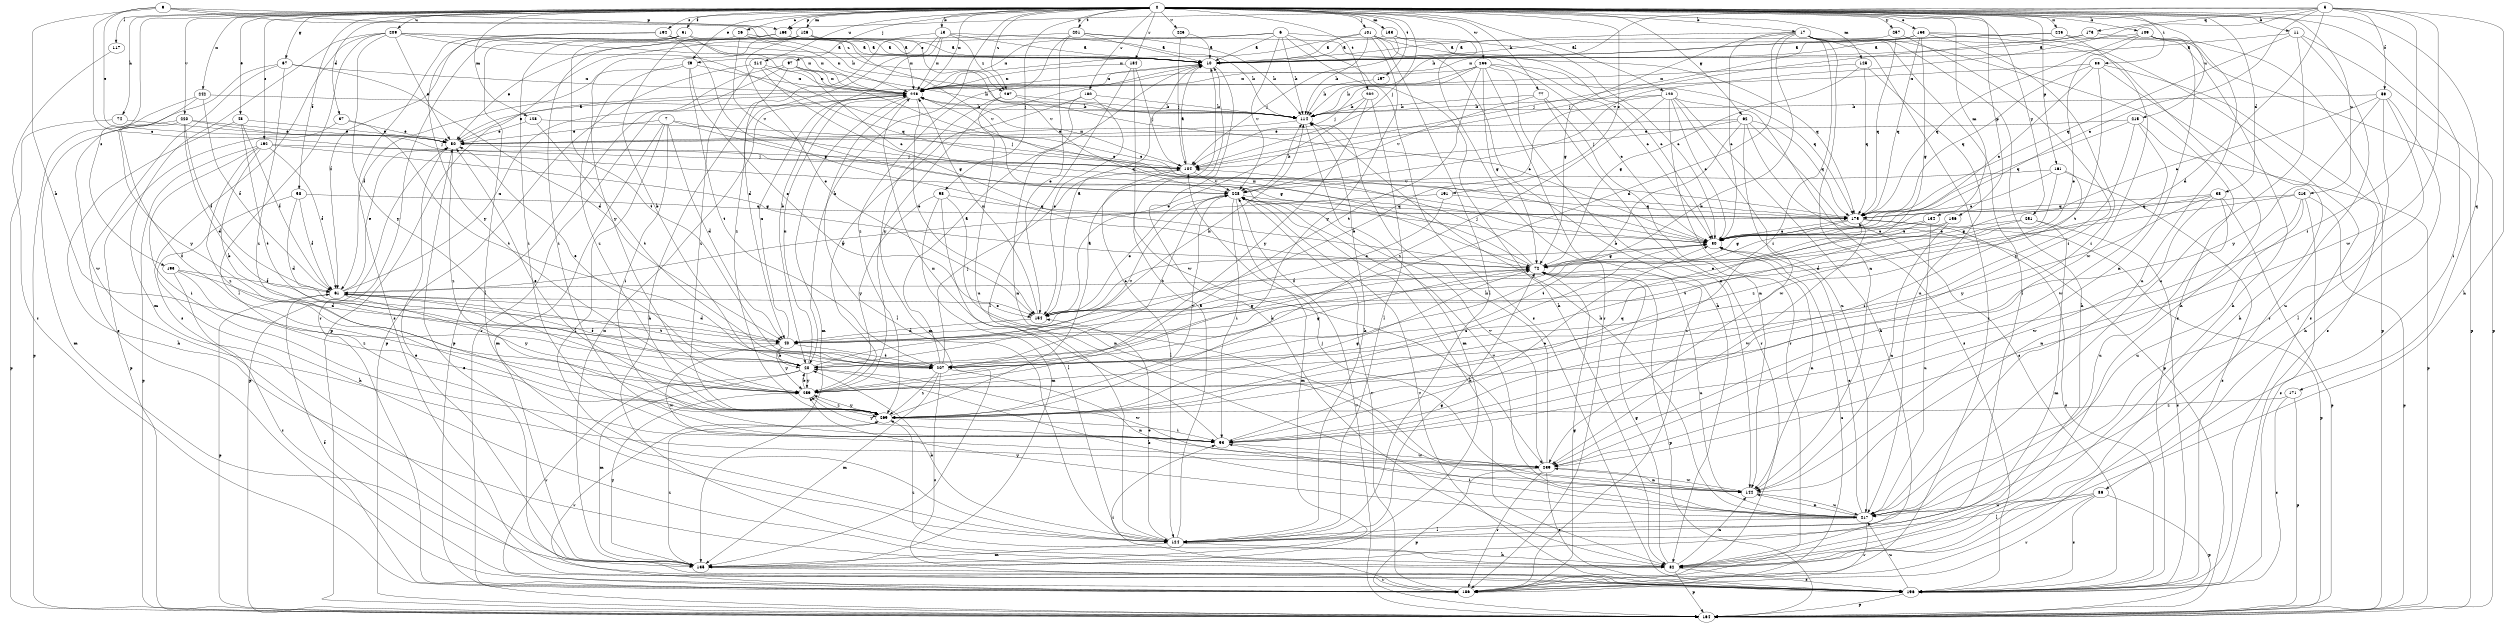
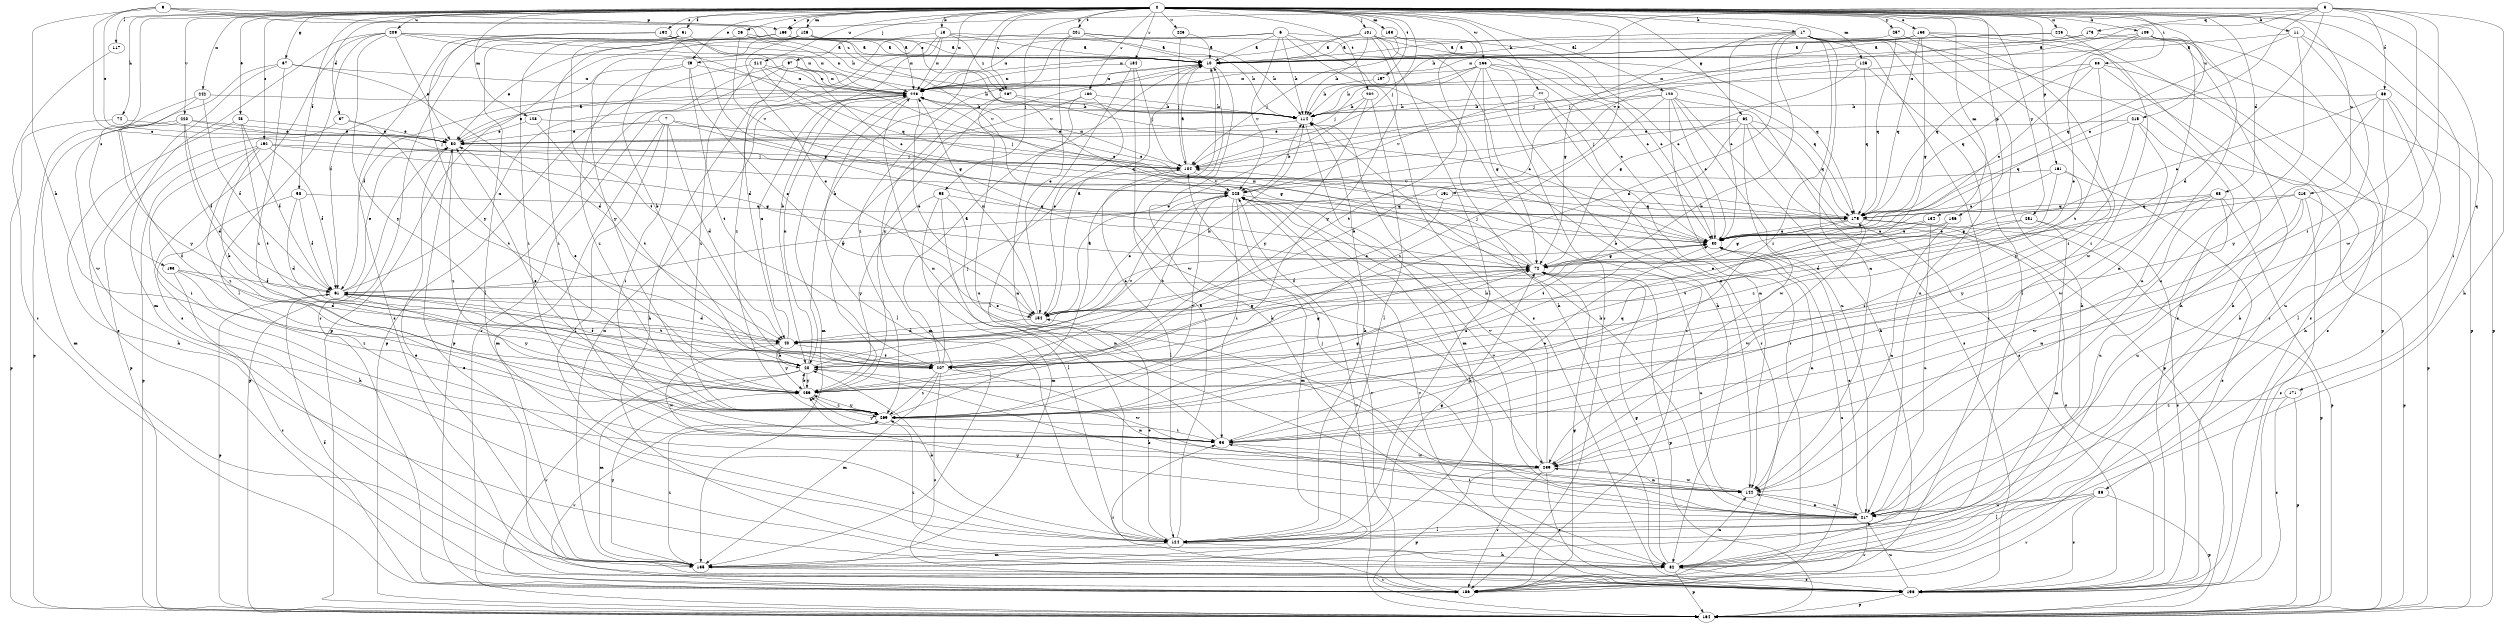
(869, 46) -> none
